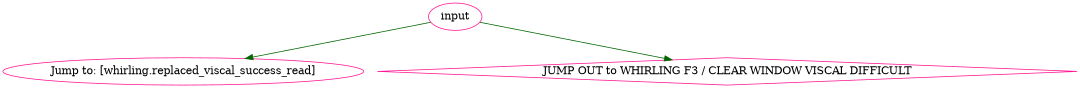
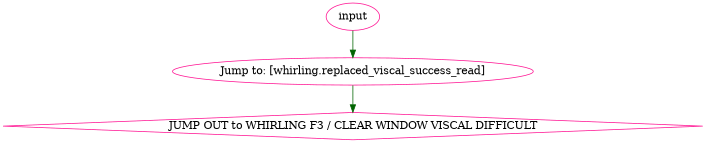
(572, 40) -> (353, 95)
